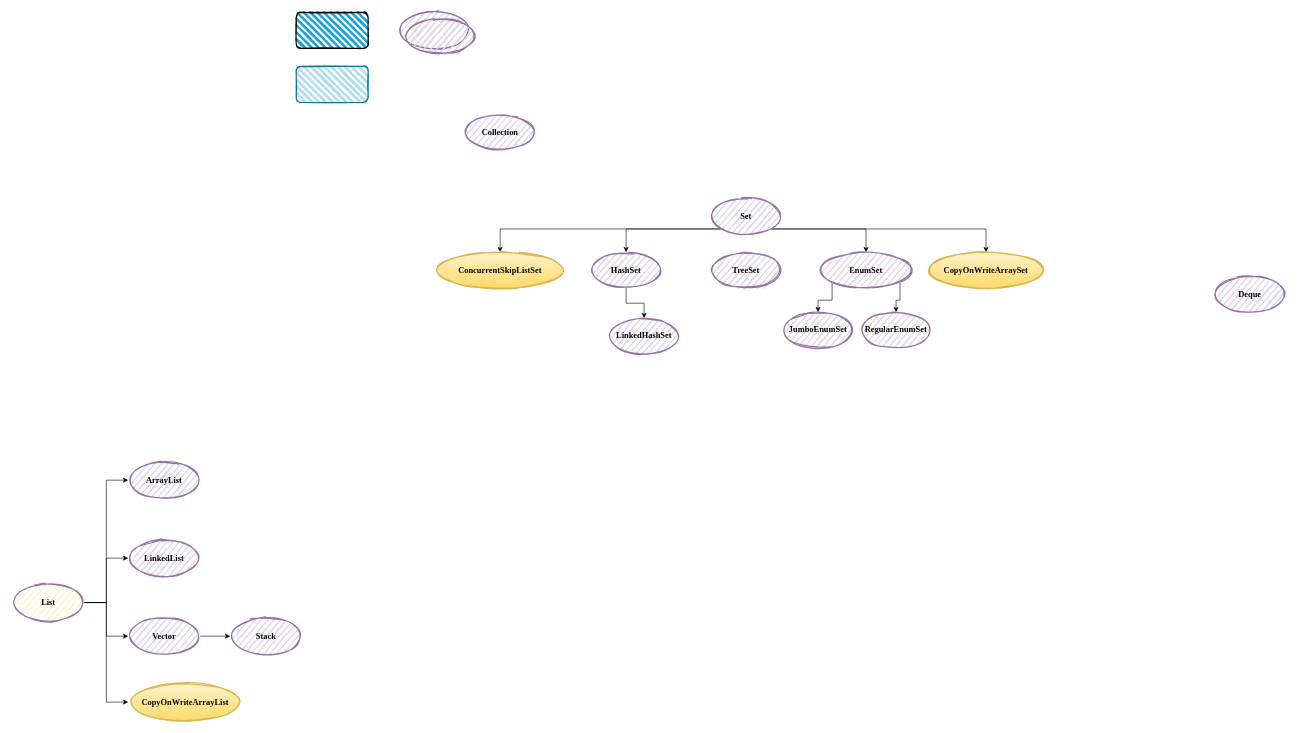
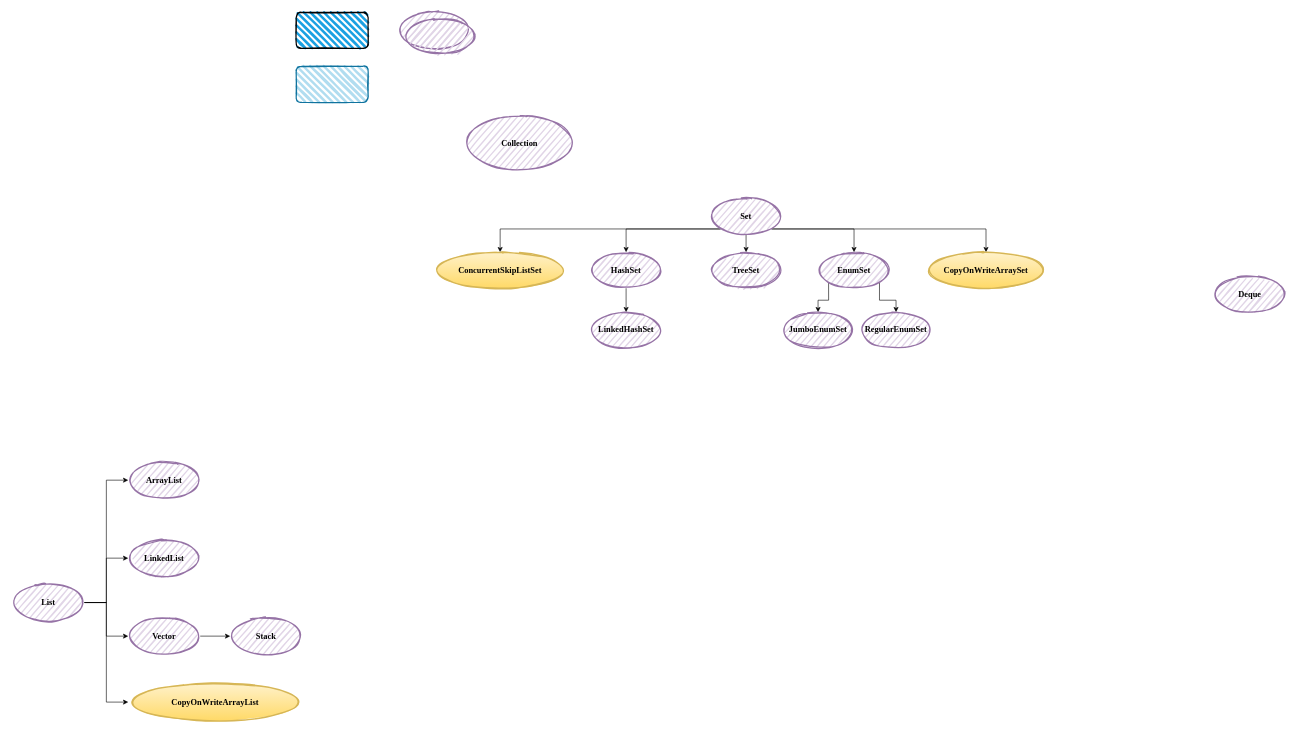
(500, 132) -> (520, 143)
none -> (746, 246)
(866, 270) -> (854, 270)
(644, 336) -> (626, 330)
(48, 603) -> (48, 603)
(185, 702) -> (215, 702)
